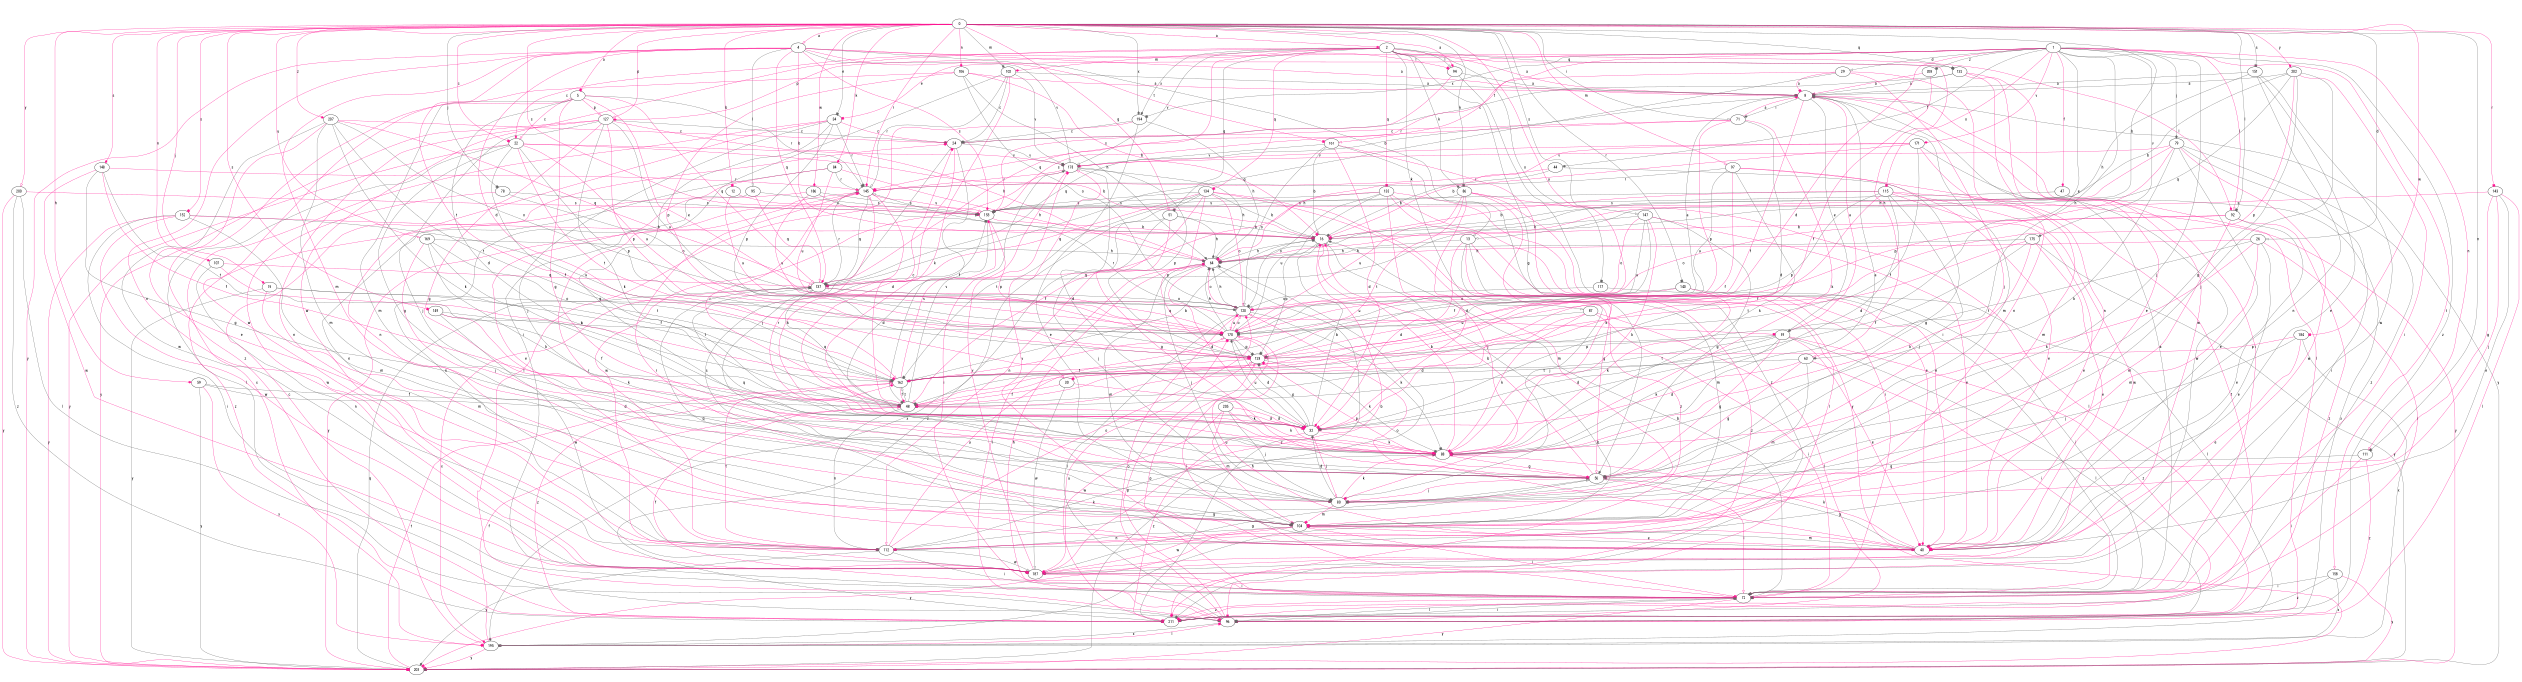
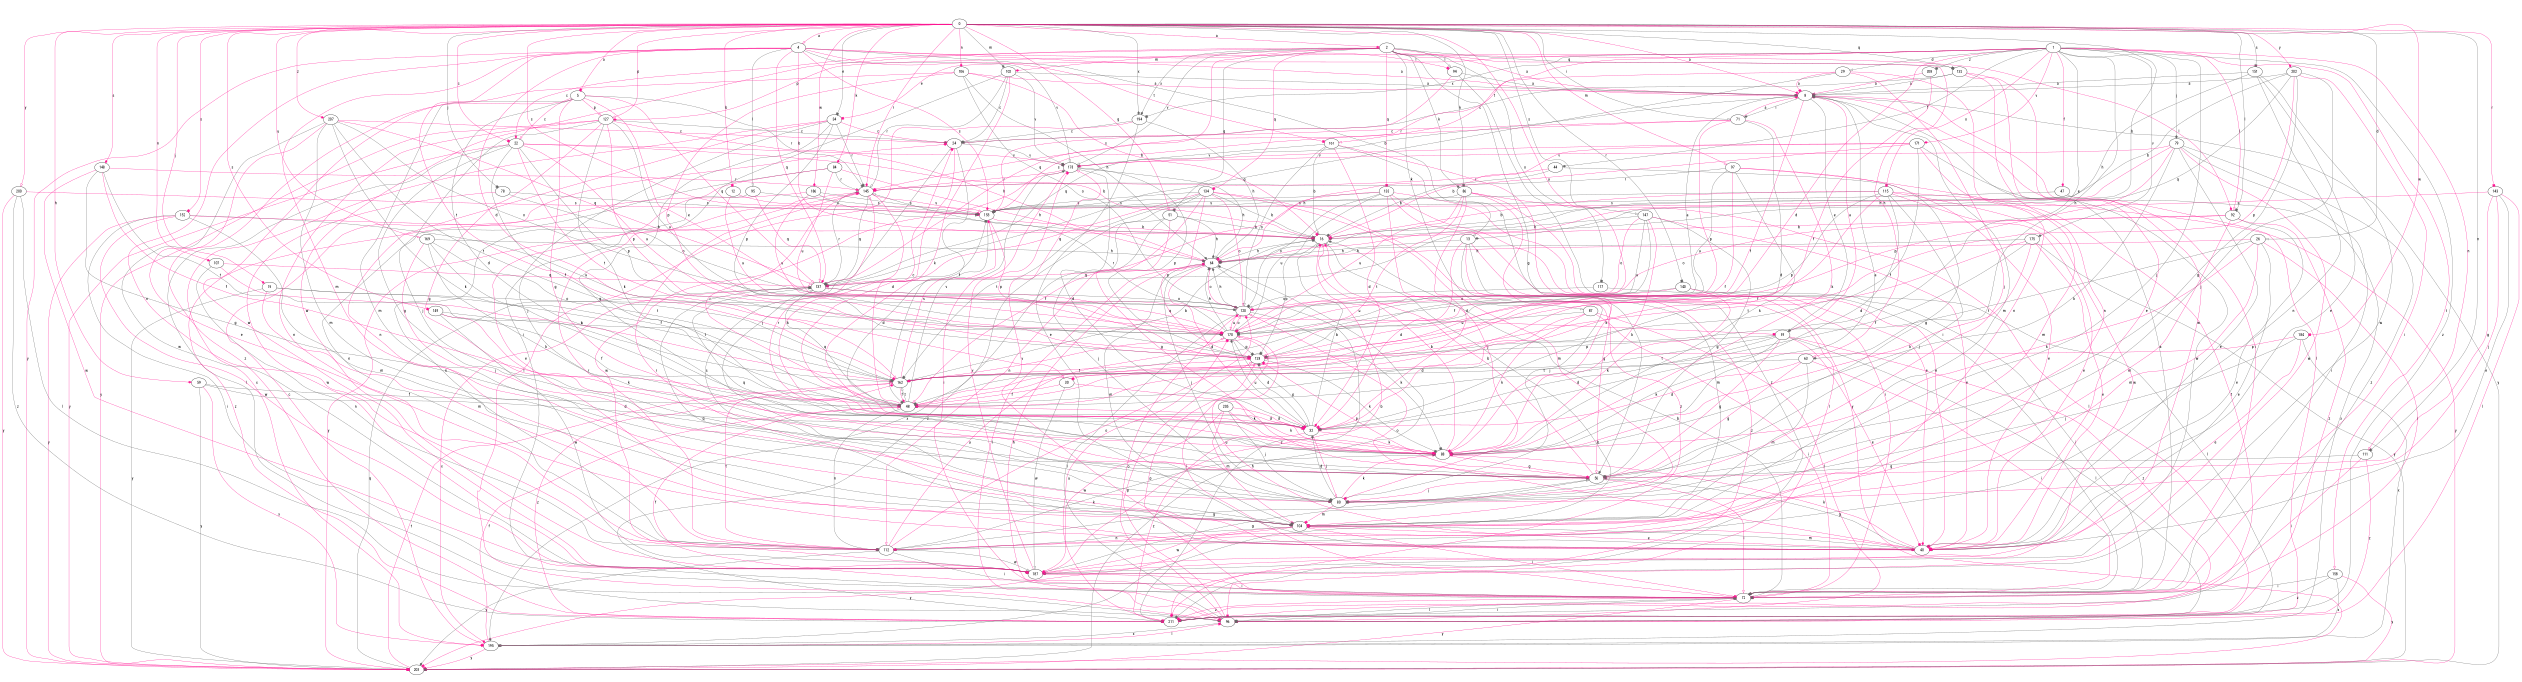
(1311, 35) -> (1552, 34)
(1956, 38) -> (1956, 38)
